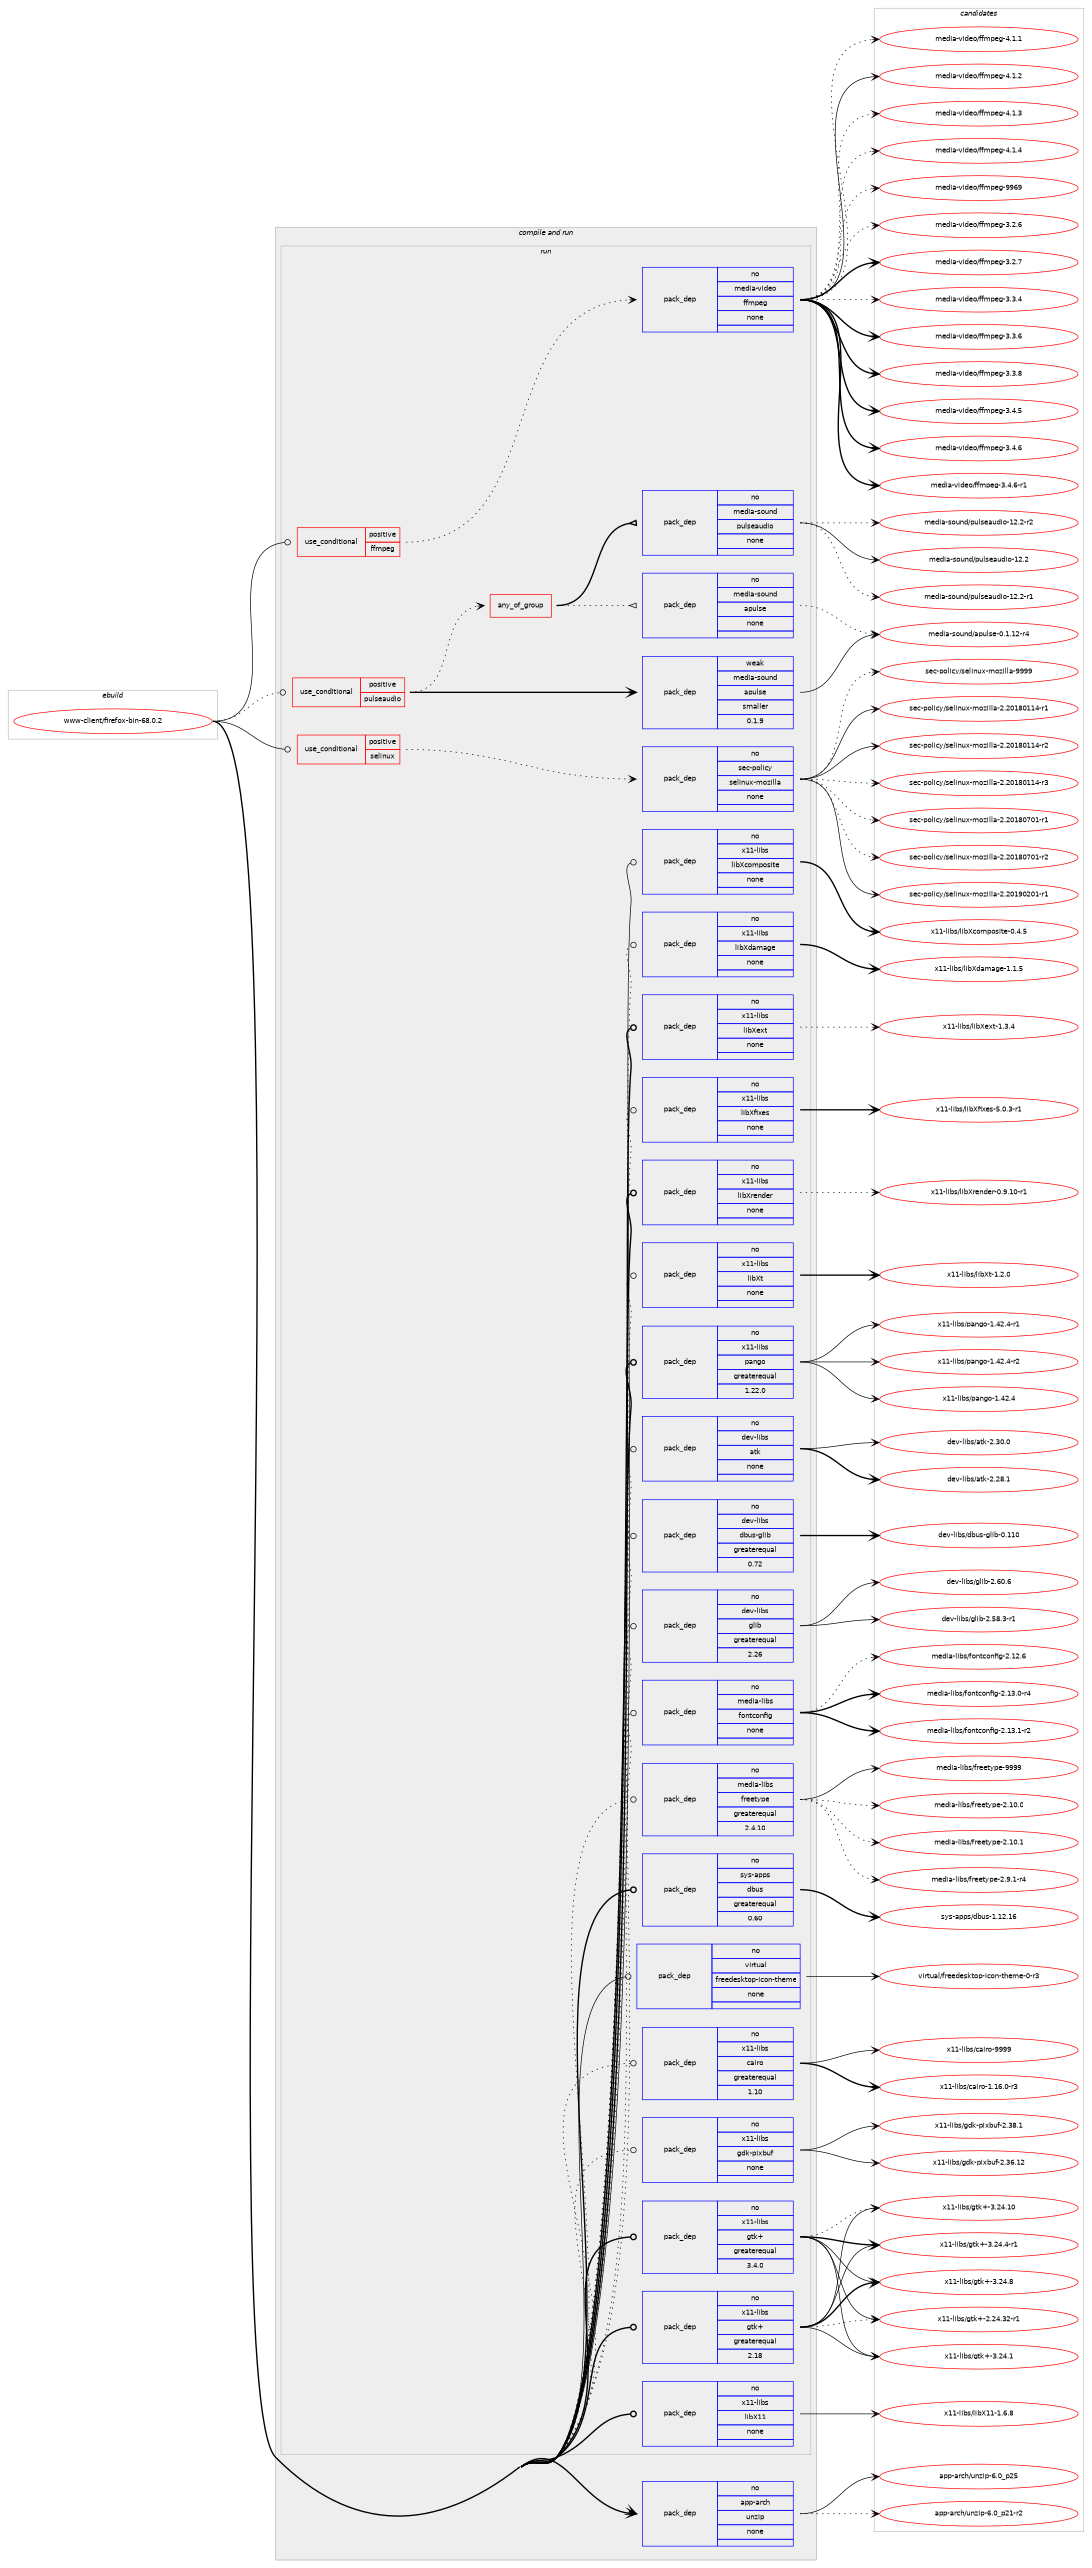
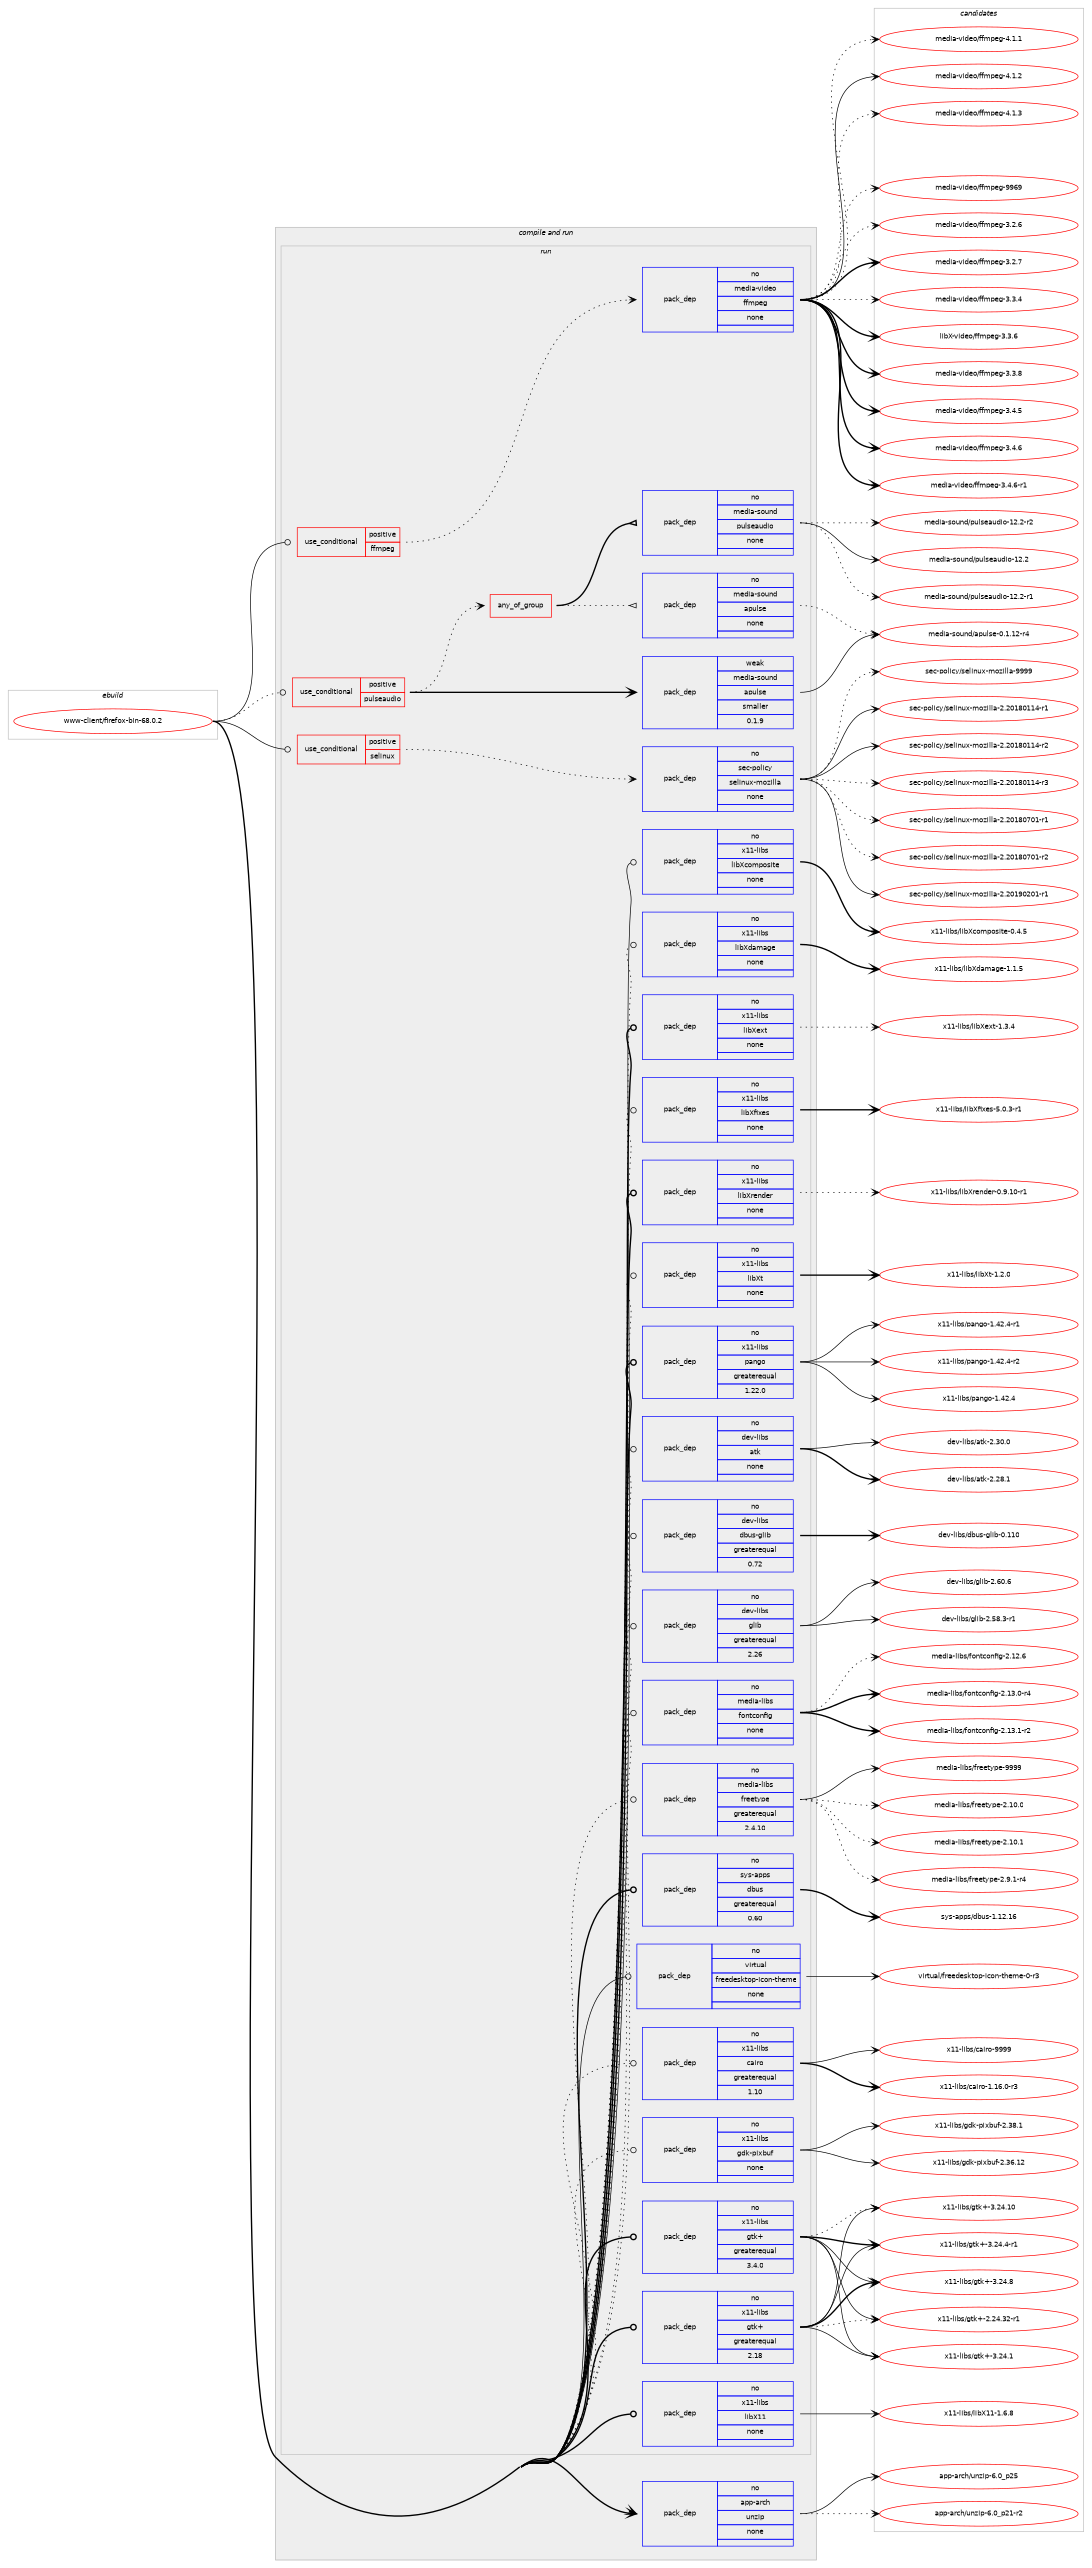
(979, 151) -> none
(979, 337) -> (979, 337)
